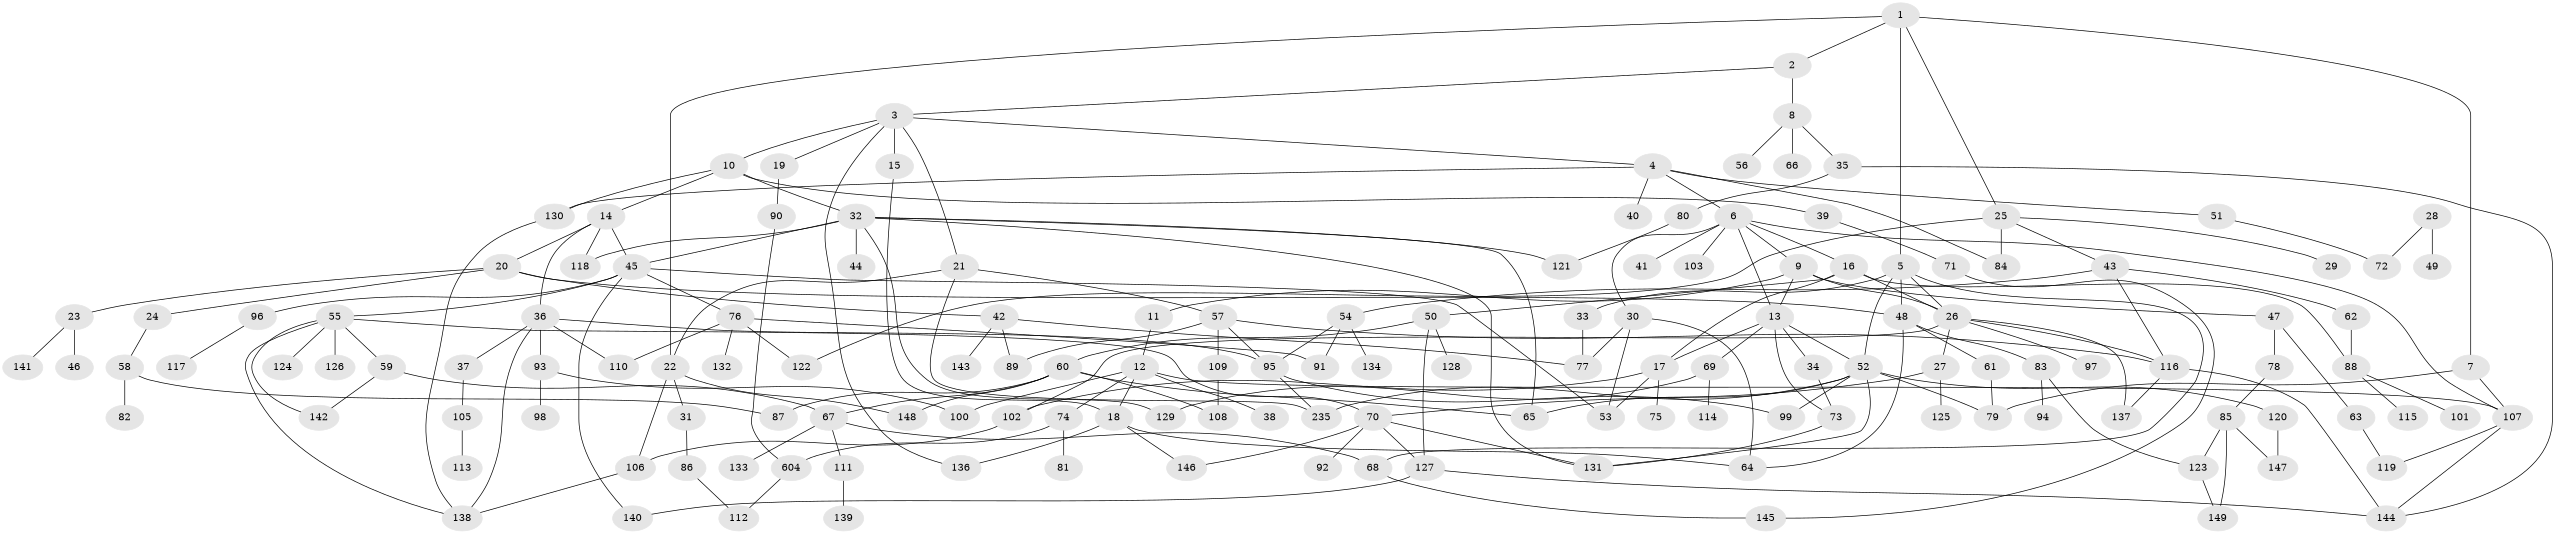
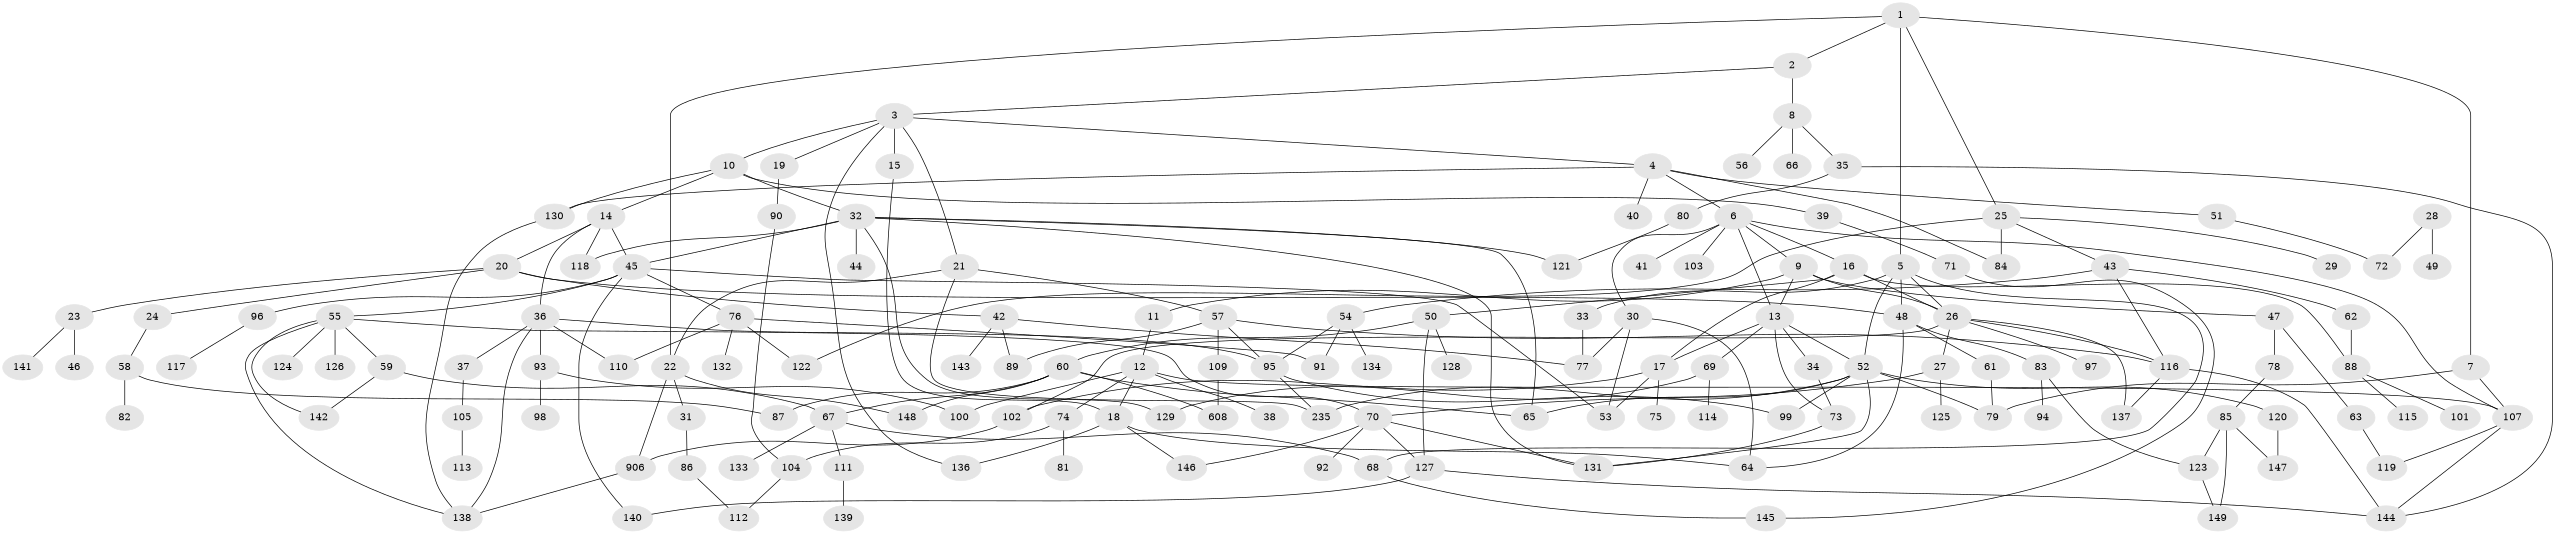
(1218, 418) -> (1218, 418)
(635, 468) -> (635, 468)
(791, 468) -> (791, 468)
